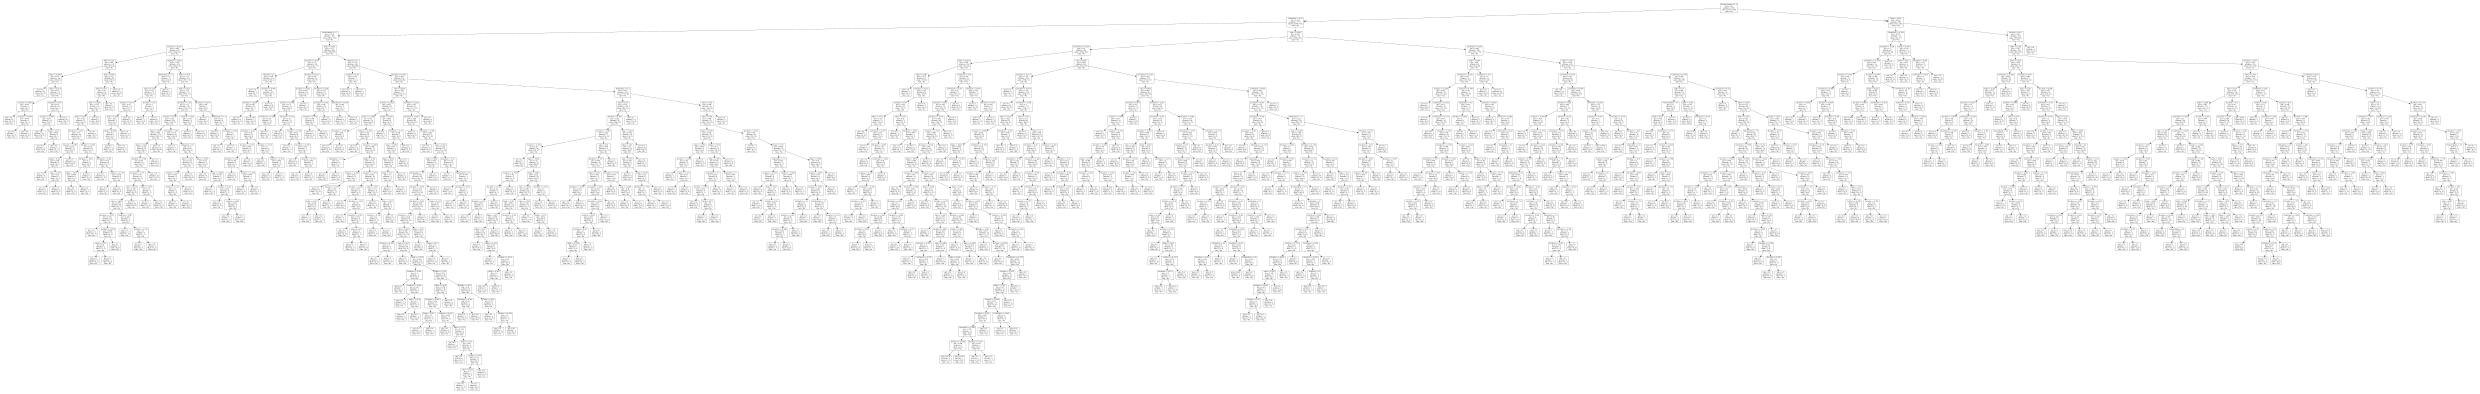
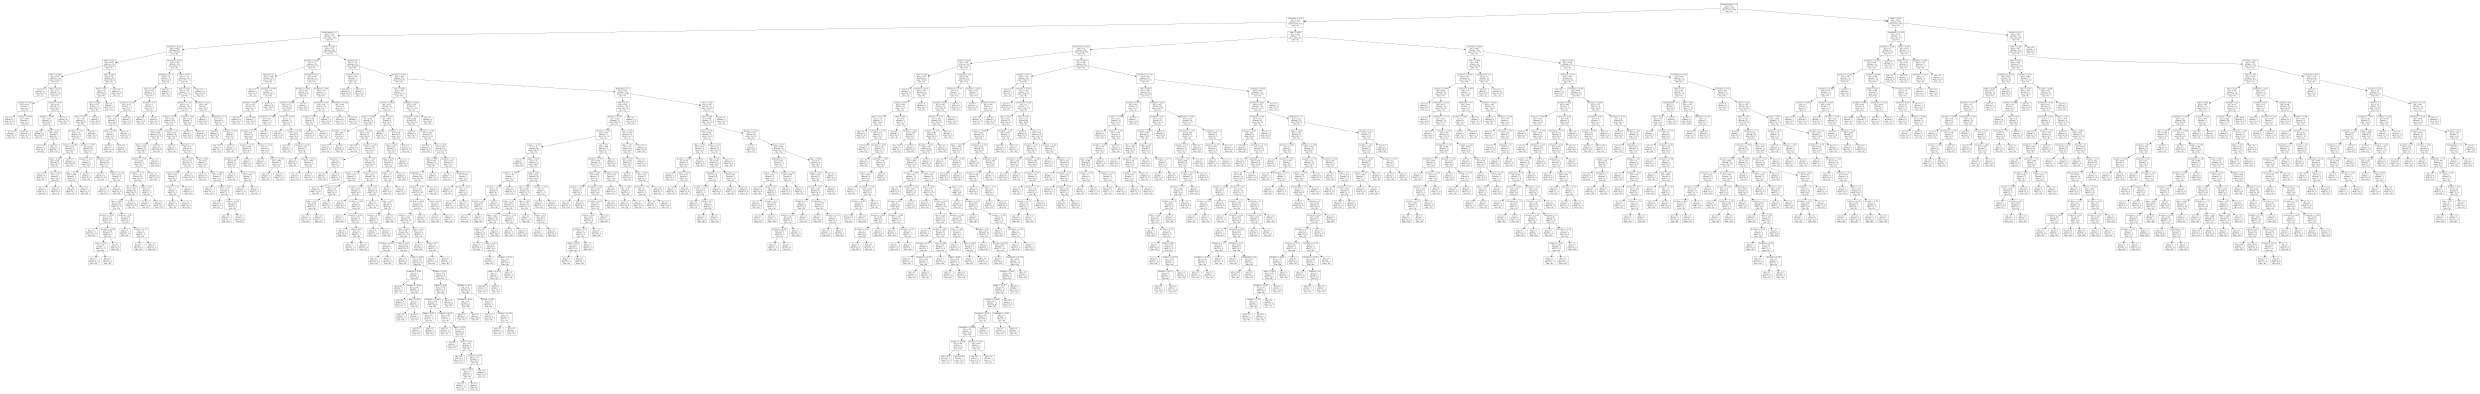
none -> (200, 92)
none -> (2253, 247)
